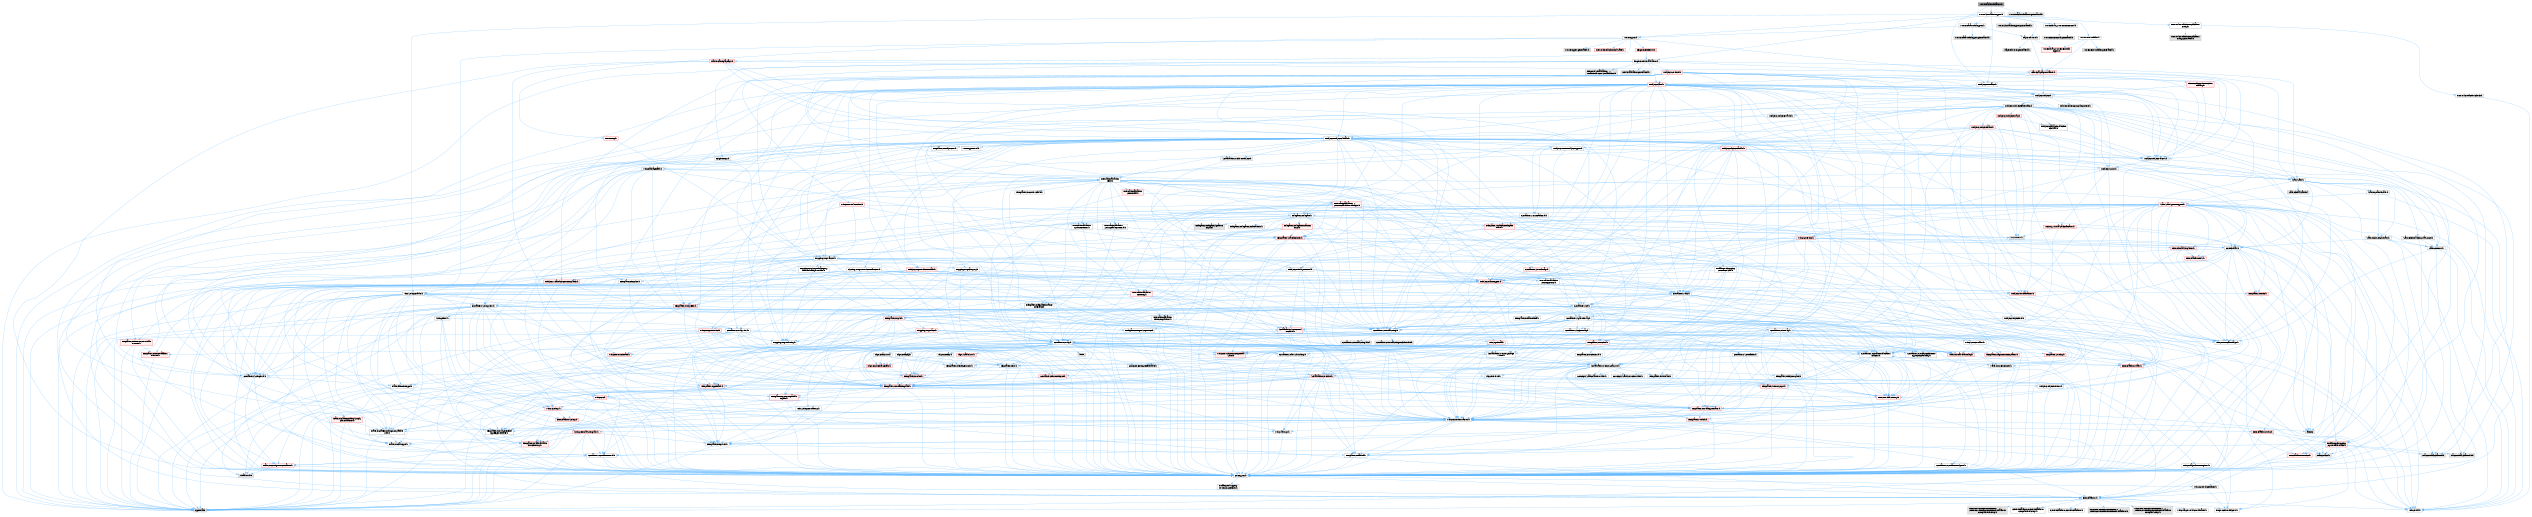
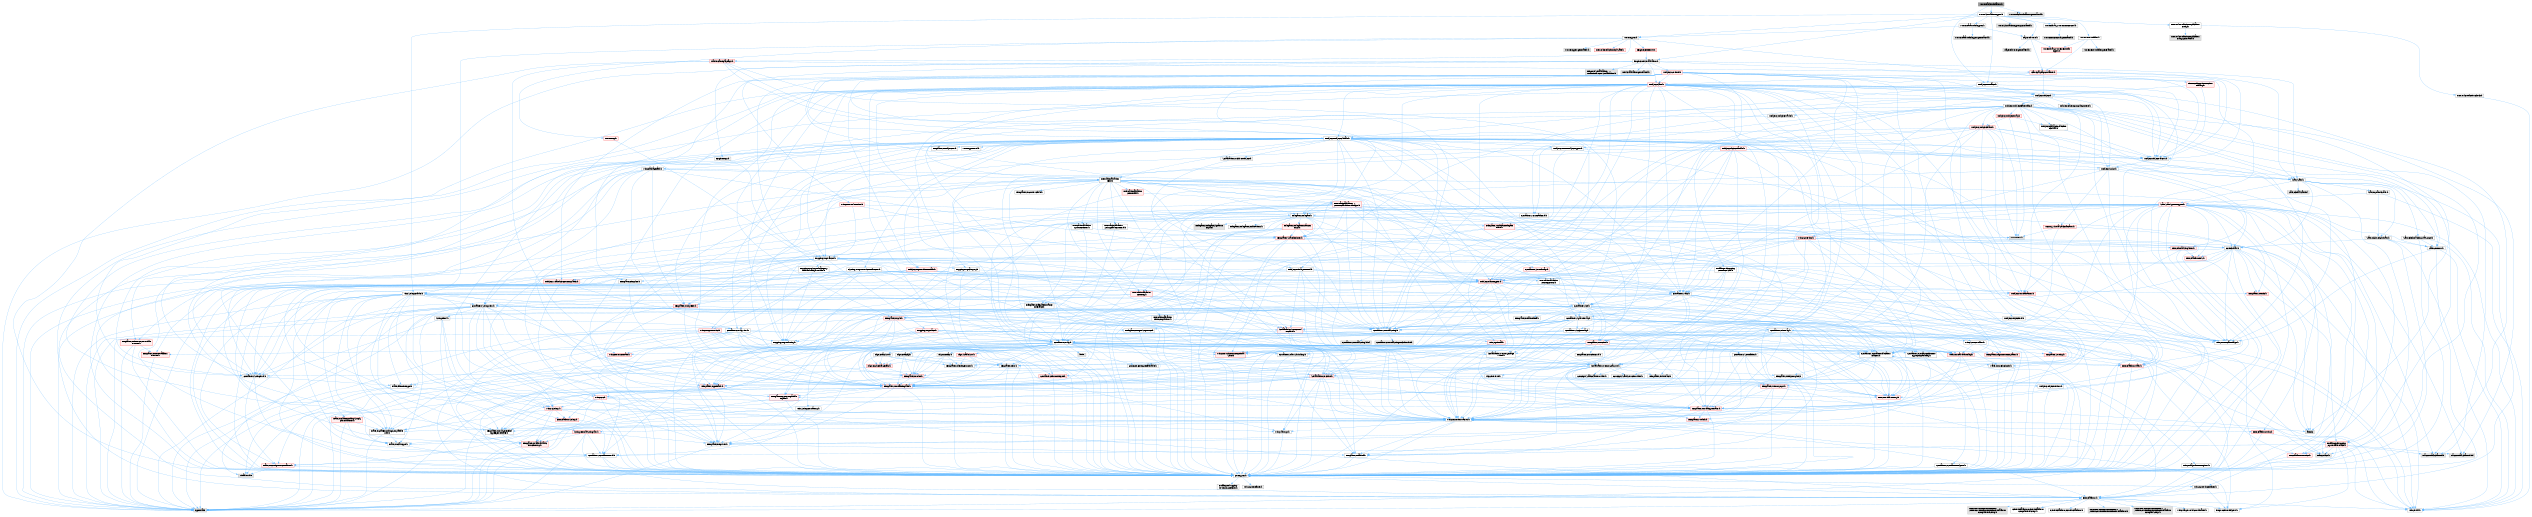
none -> (1253, 487)
